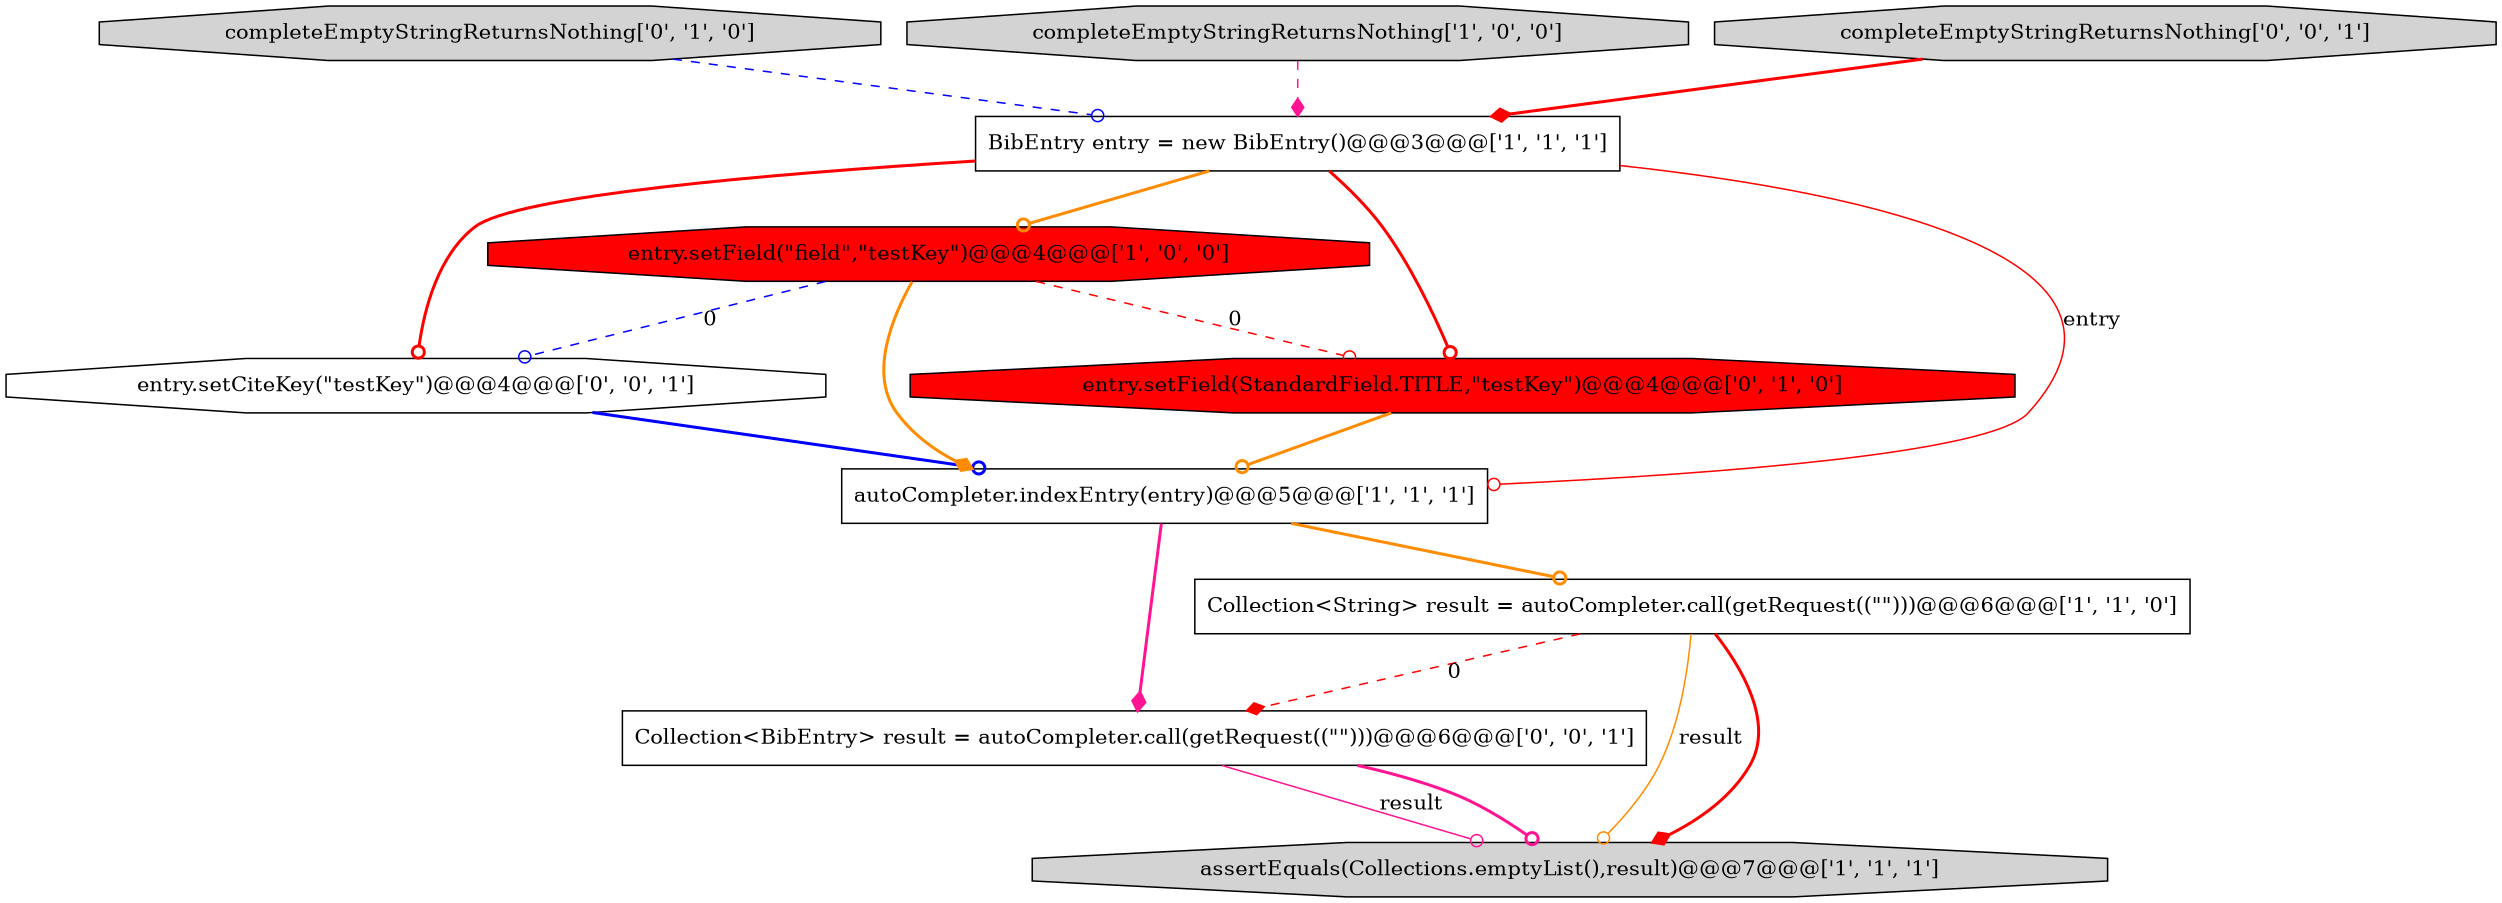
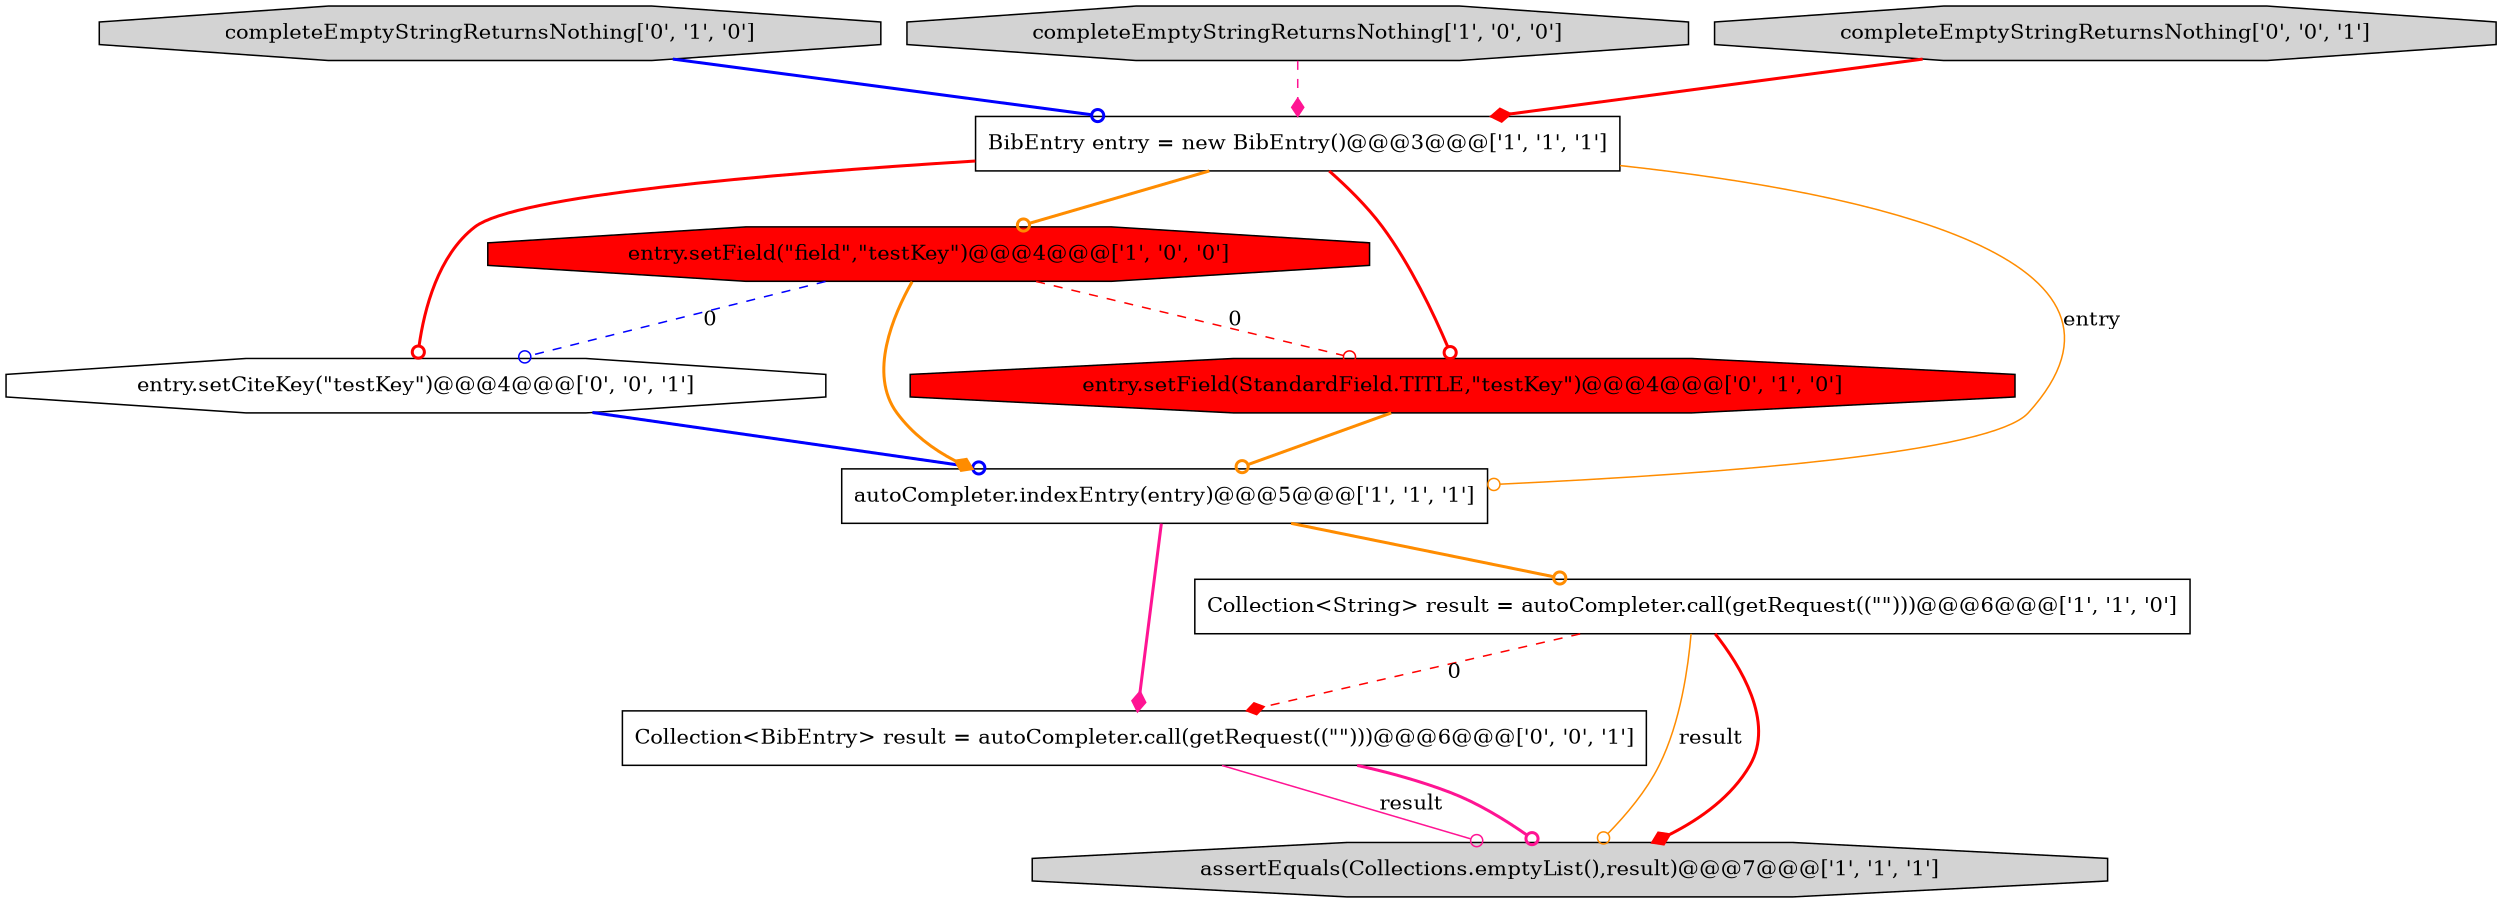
(882, 87) -> (882, 87)
(2041, 392) -> (2041, 392)
